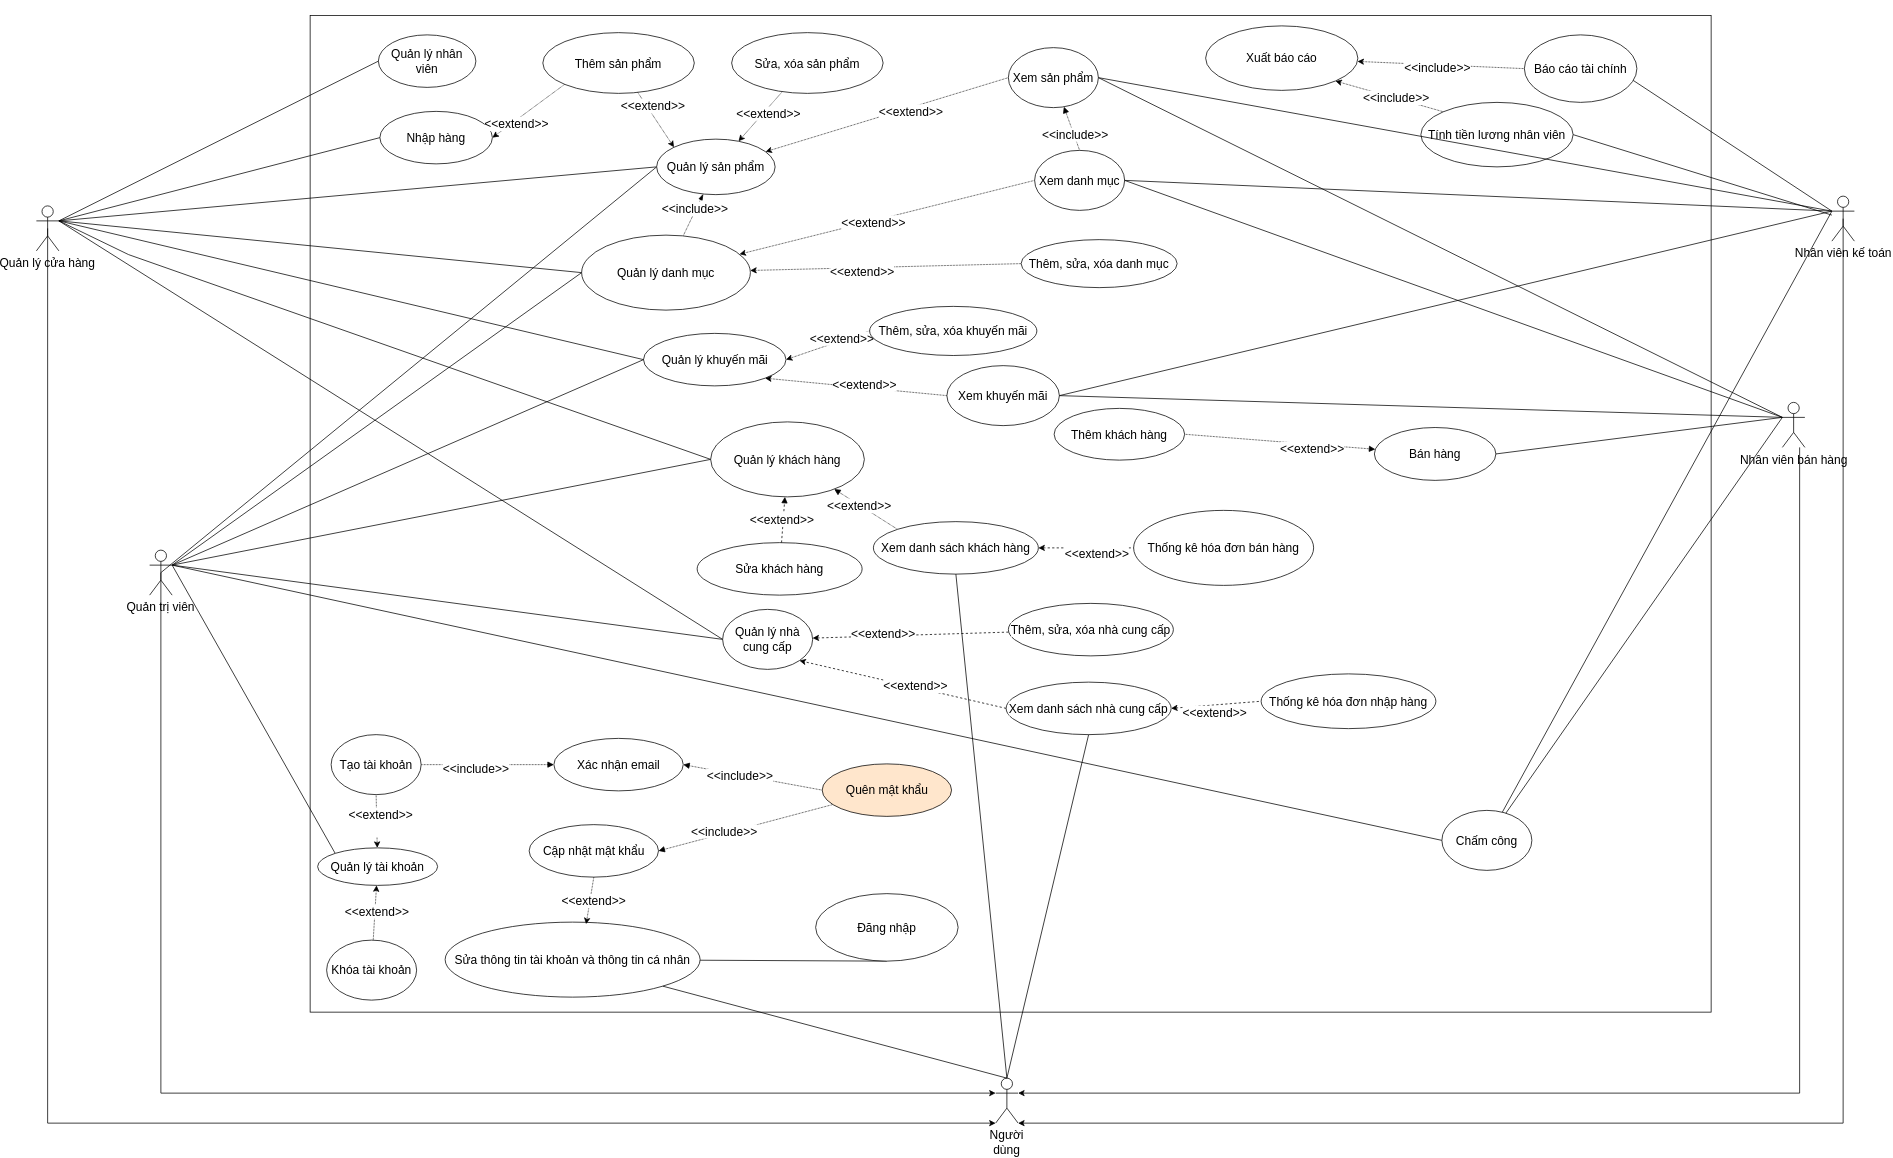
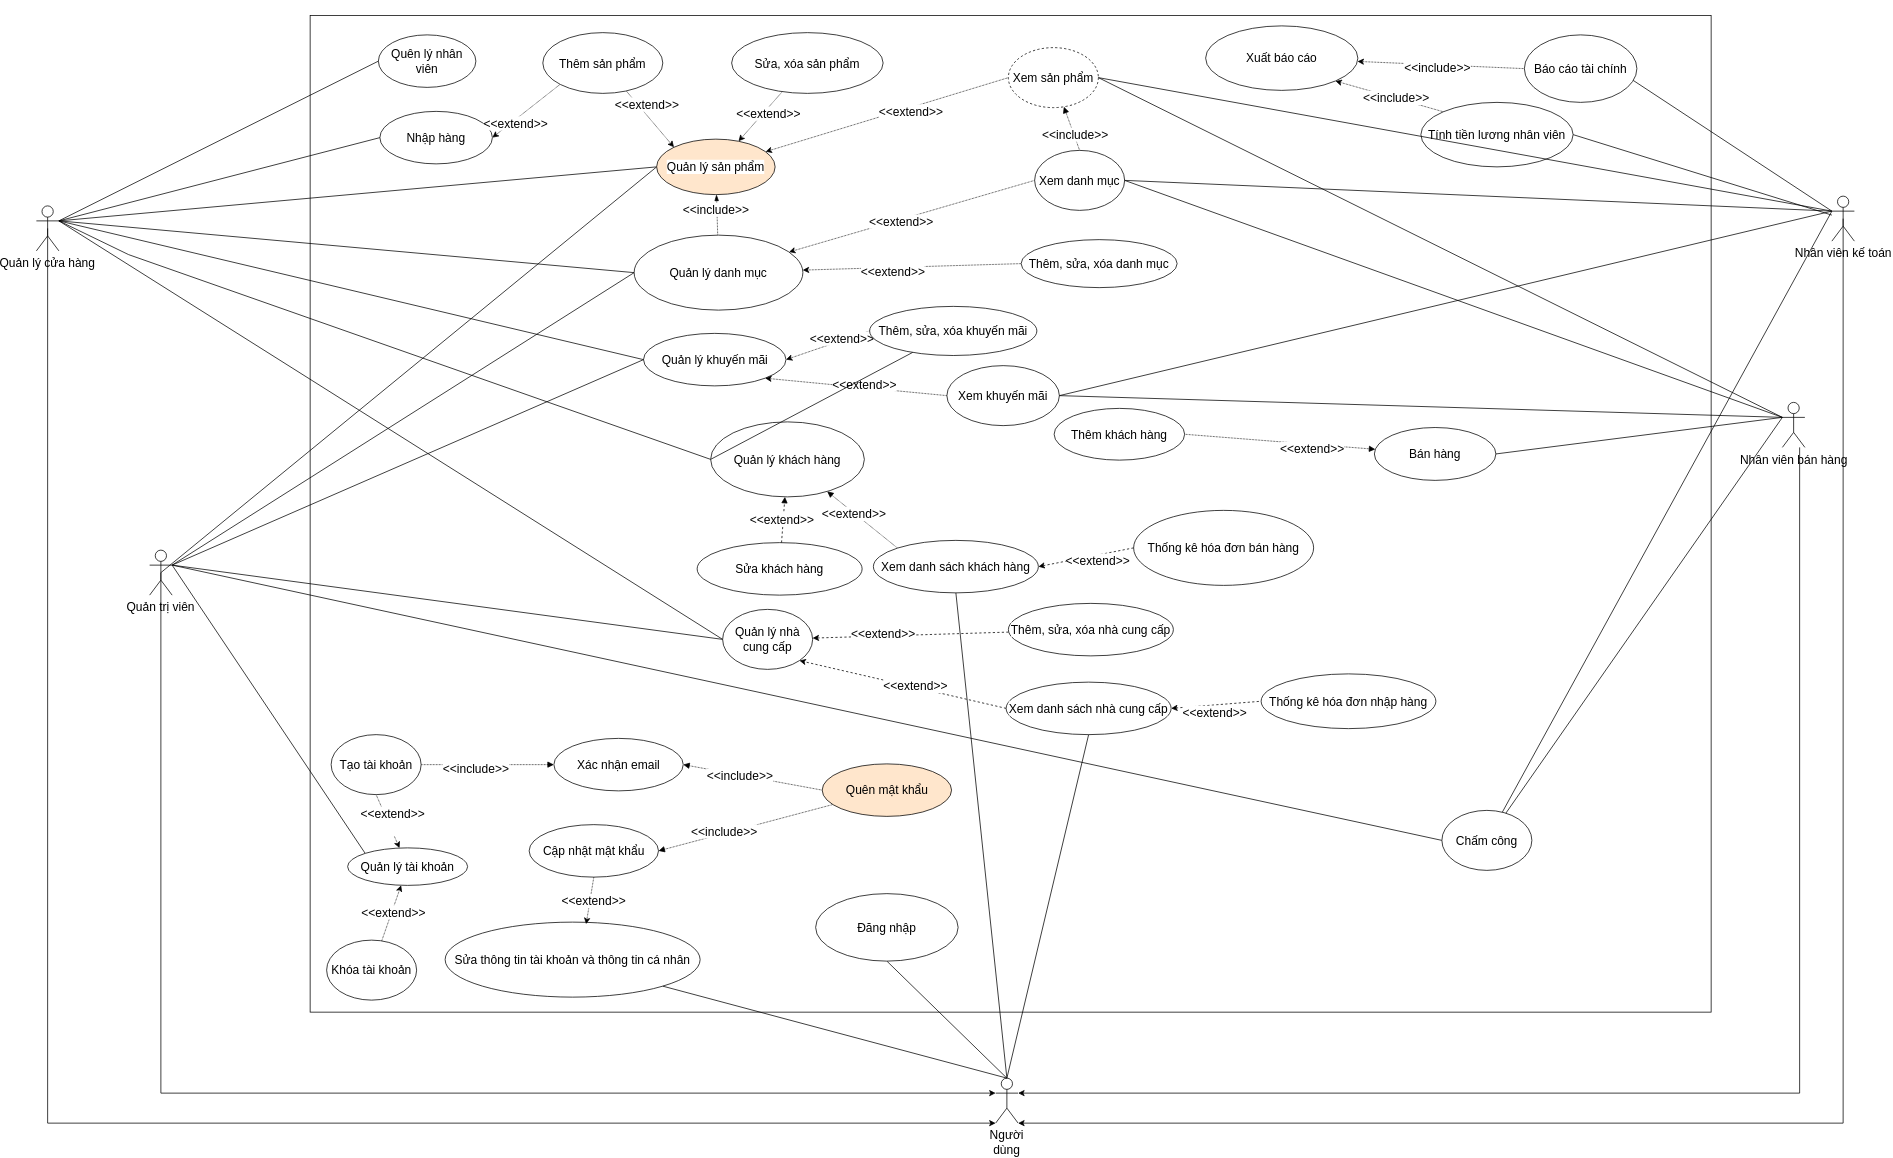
(427, 61) -> (427, 61)
(619, 63) -> (603, 63)
(1053, 78) -> (1053, 78)
(716, 167) -> (716, 167)
(666, 273) -> (719, 273)
(444, 512) -> (812, 406)
(956, 548) -> (956, 567)
(378, 867) -> (408, 867)
(793, 961) -> (945, 1018)
